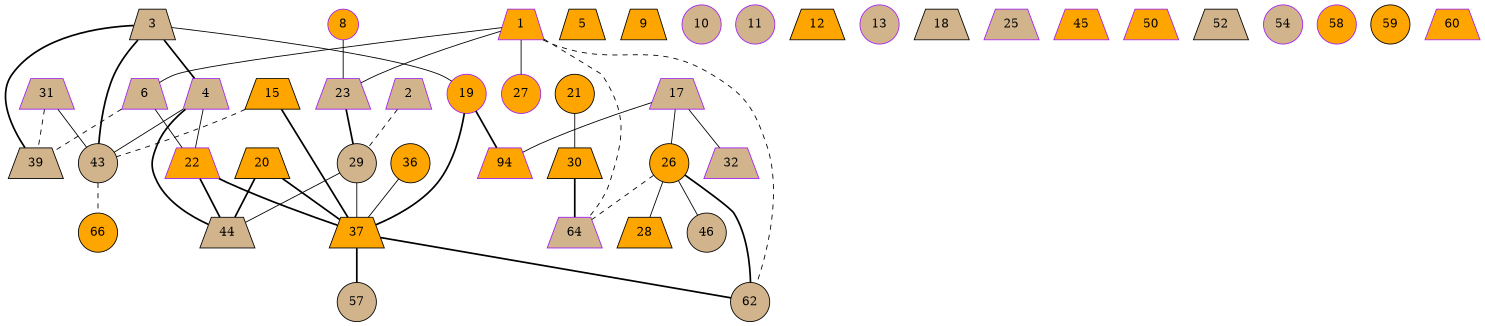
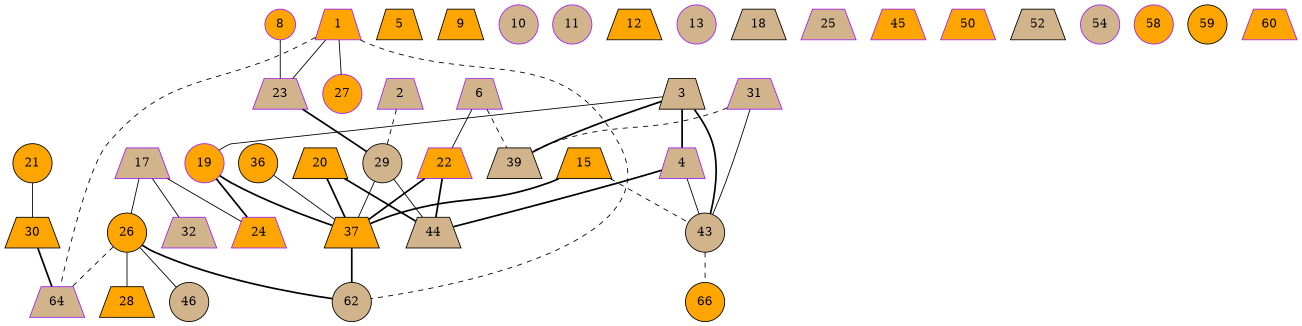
(355, 46) -> none
(198, 134) -> none
(505, 163) -> (259, 233)
(357, 302) -> none
